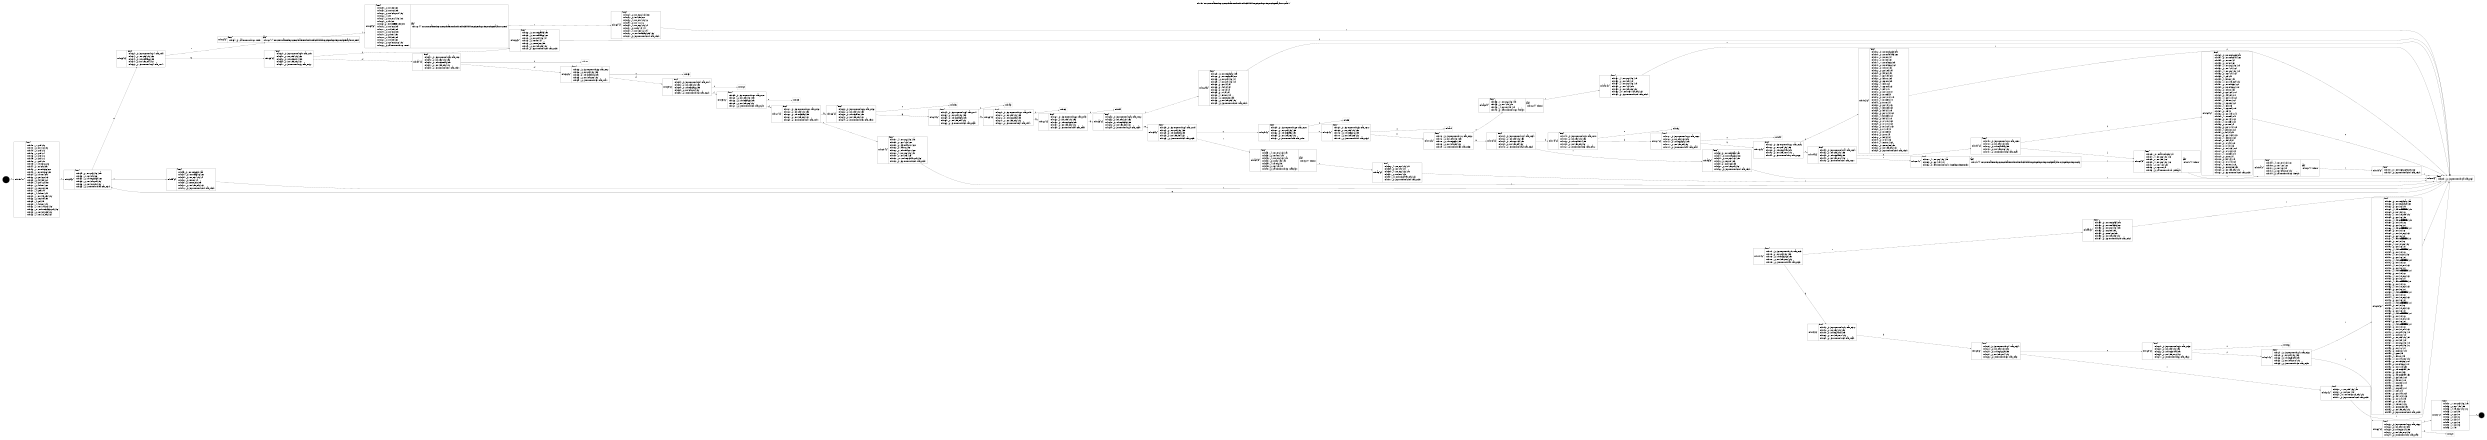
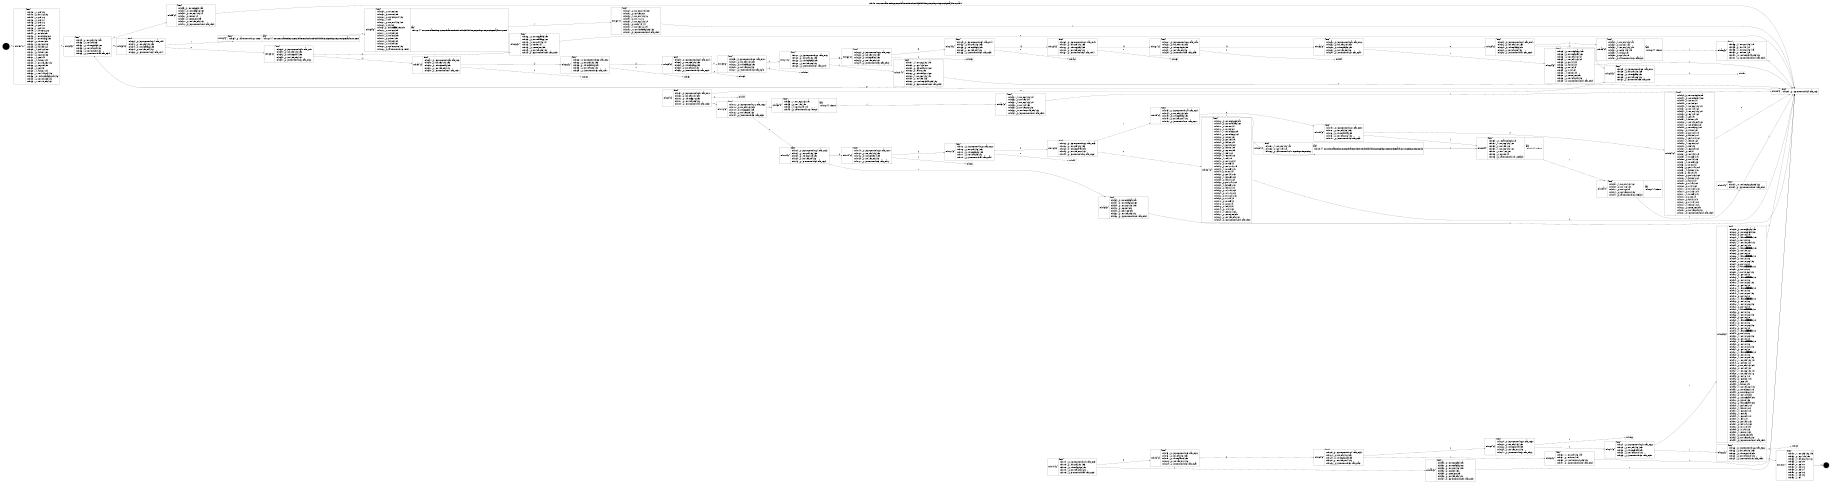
(1315, 133) -> (1158, 91)
